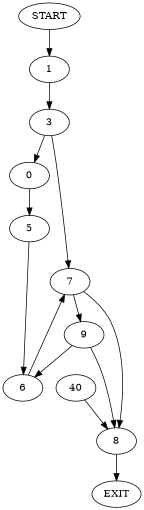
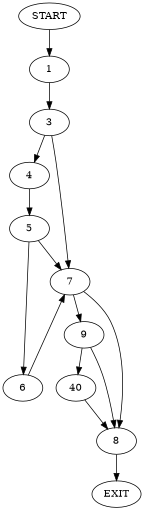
(30, 176) -> (30, 176)
none -> (47, 252)
(56, 359) -> (81, 358)
